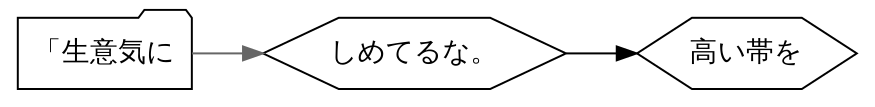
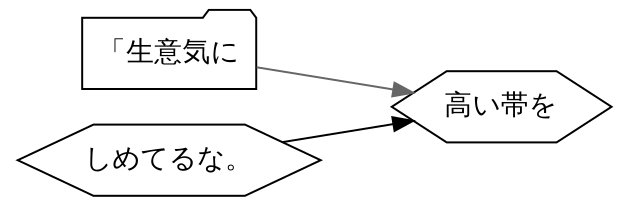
(217, 53) -> (325, 78)
